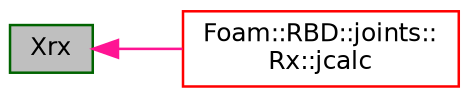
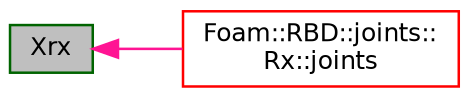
(321, 49) -> (321, 49)
